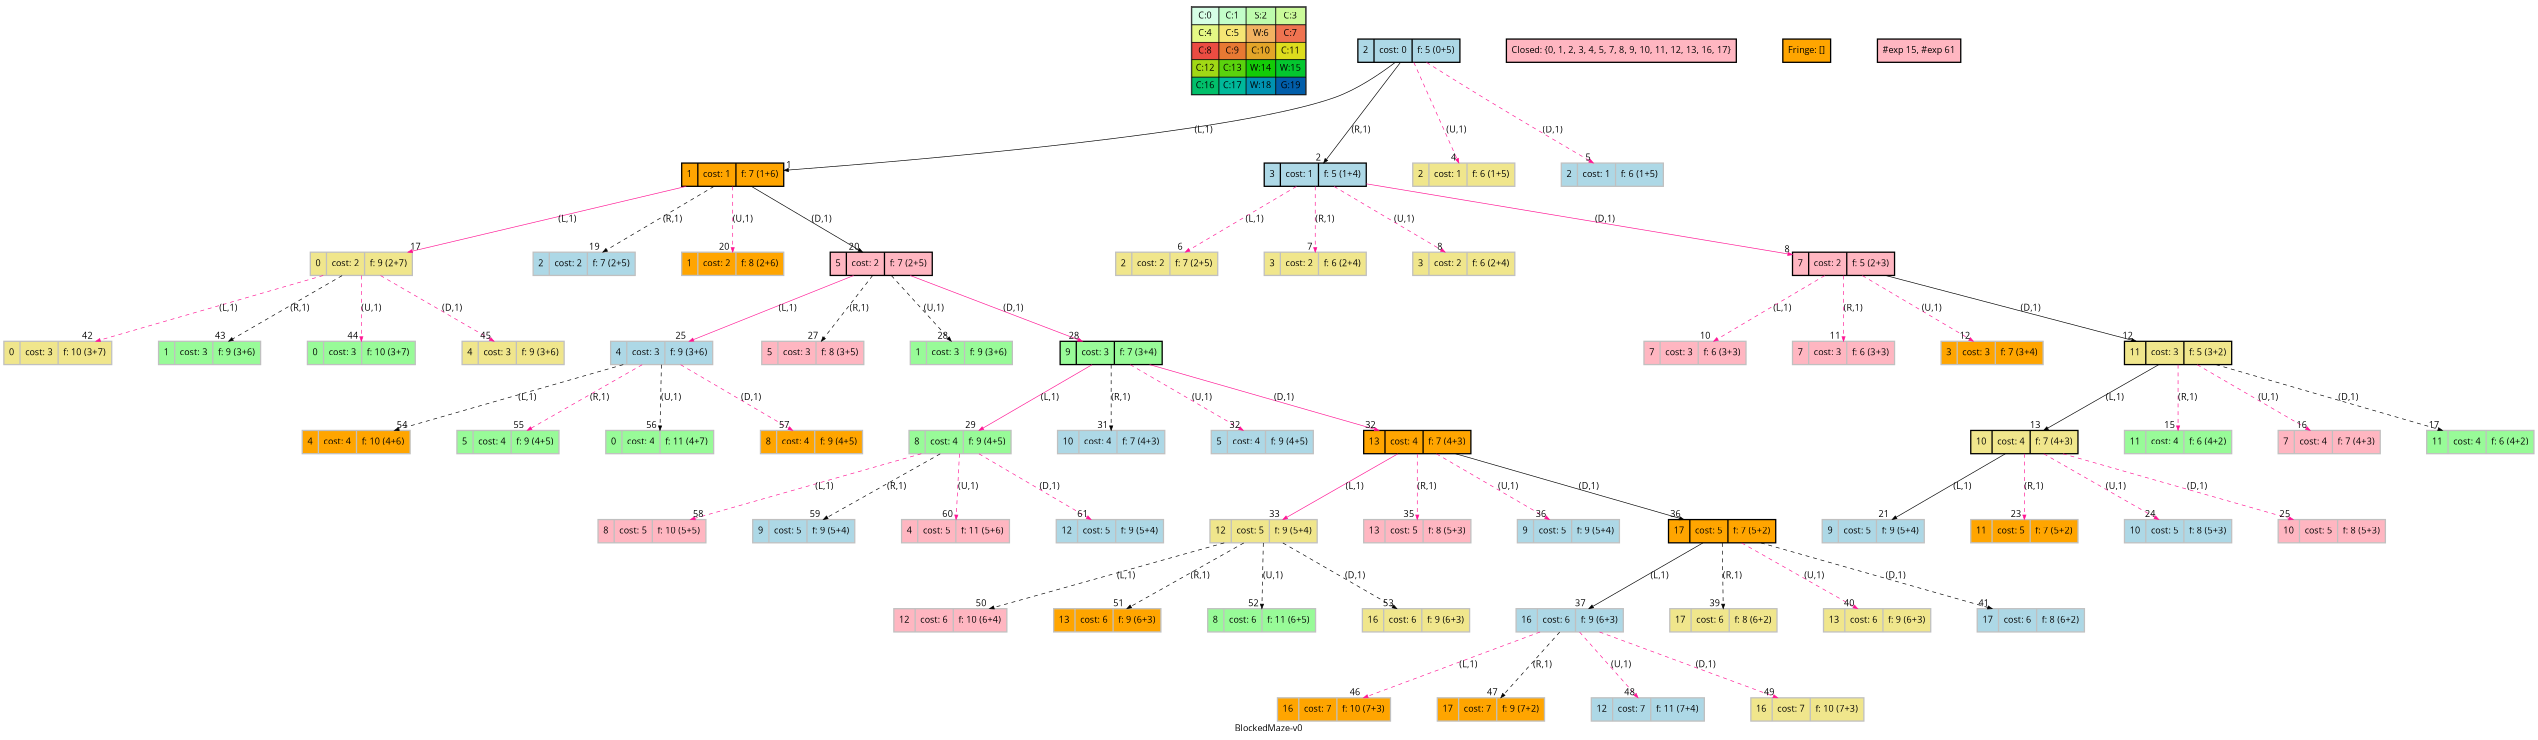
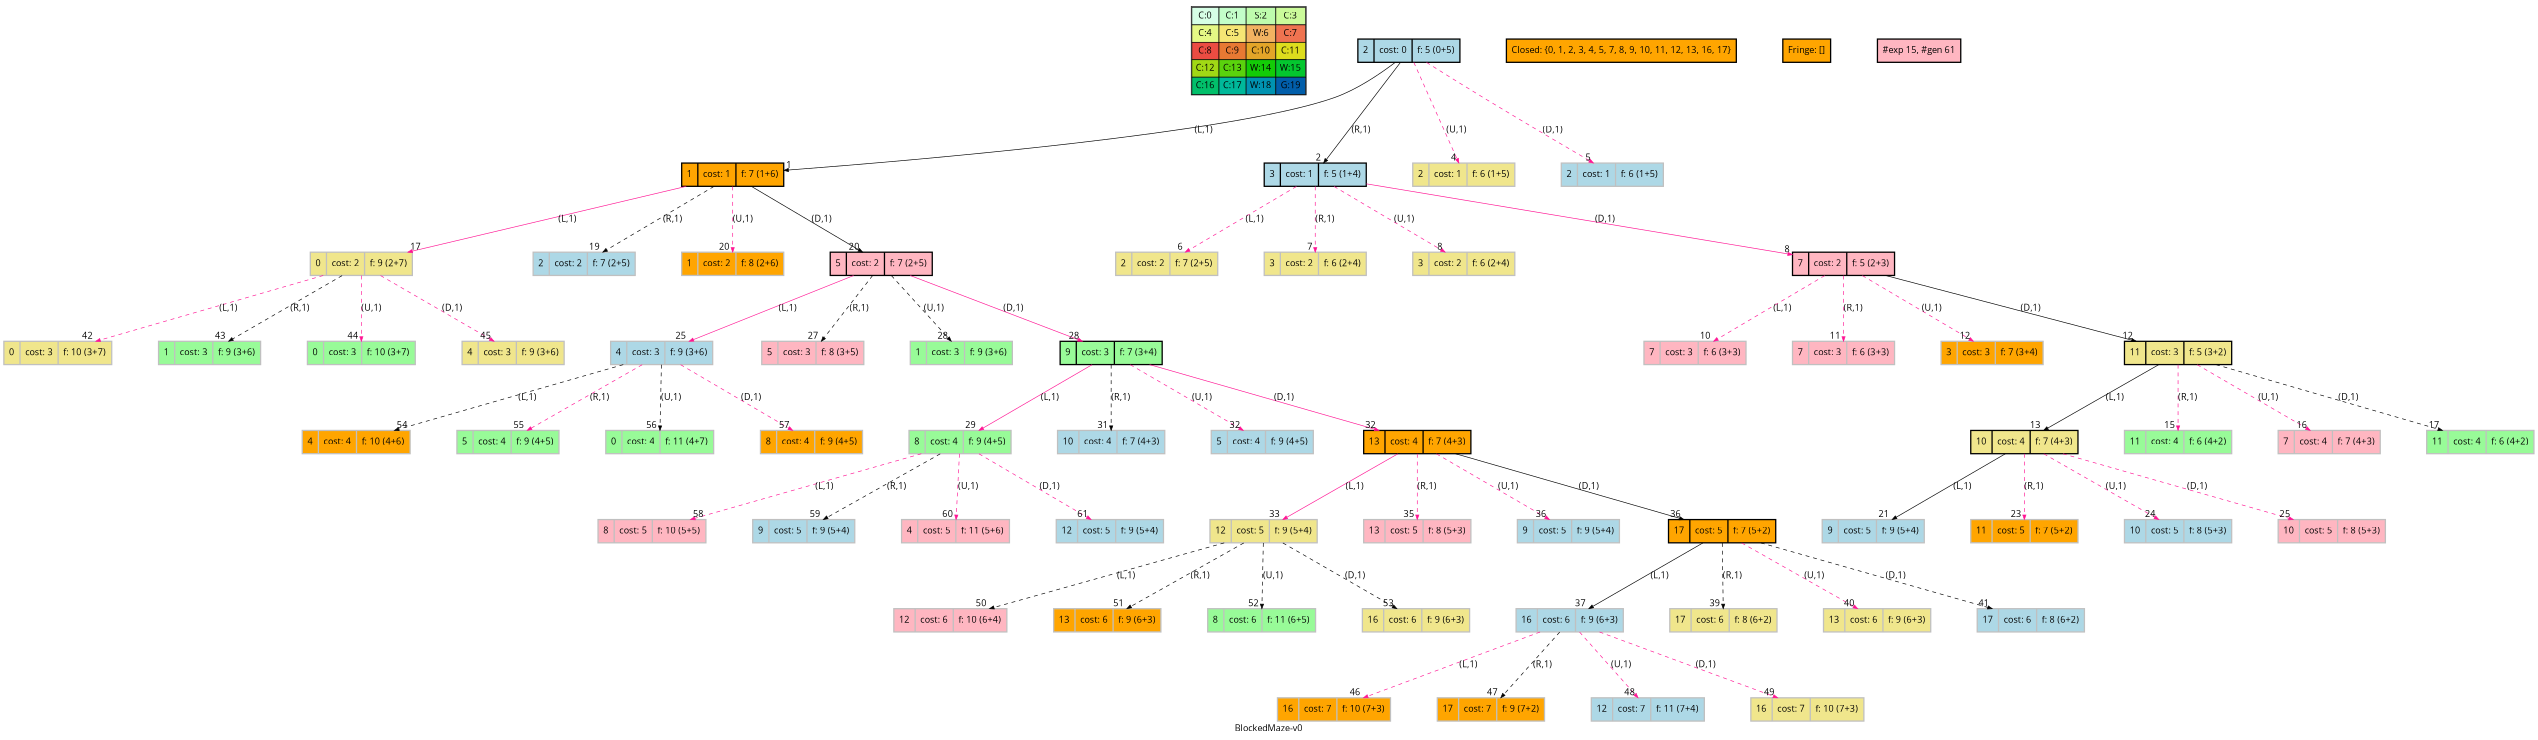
(1621, 51) -> (1621, 51)
(1919, 51) -> (1919, 51)
